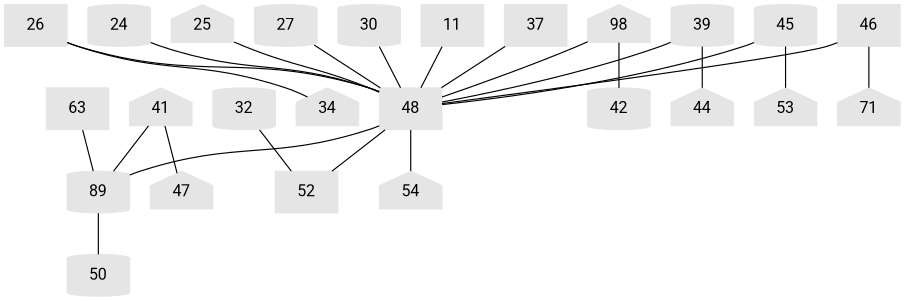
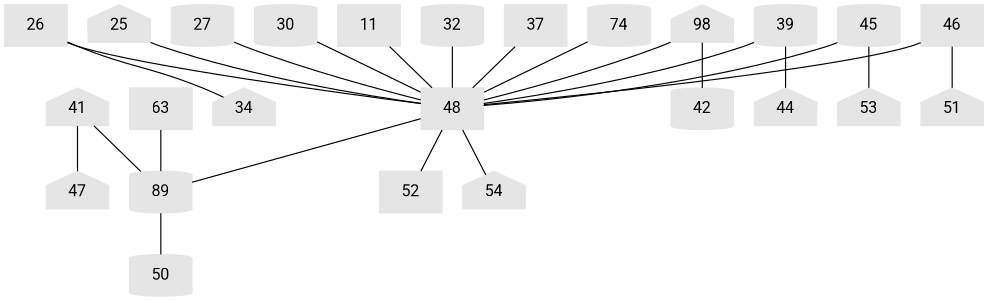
(119, 25) -> (619, 25)
(869, 109) -> (952, 109)
(279, 156) -> (452, 67)
